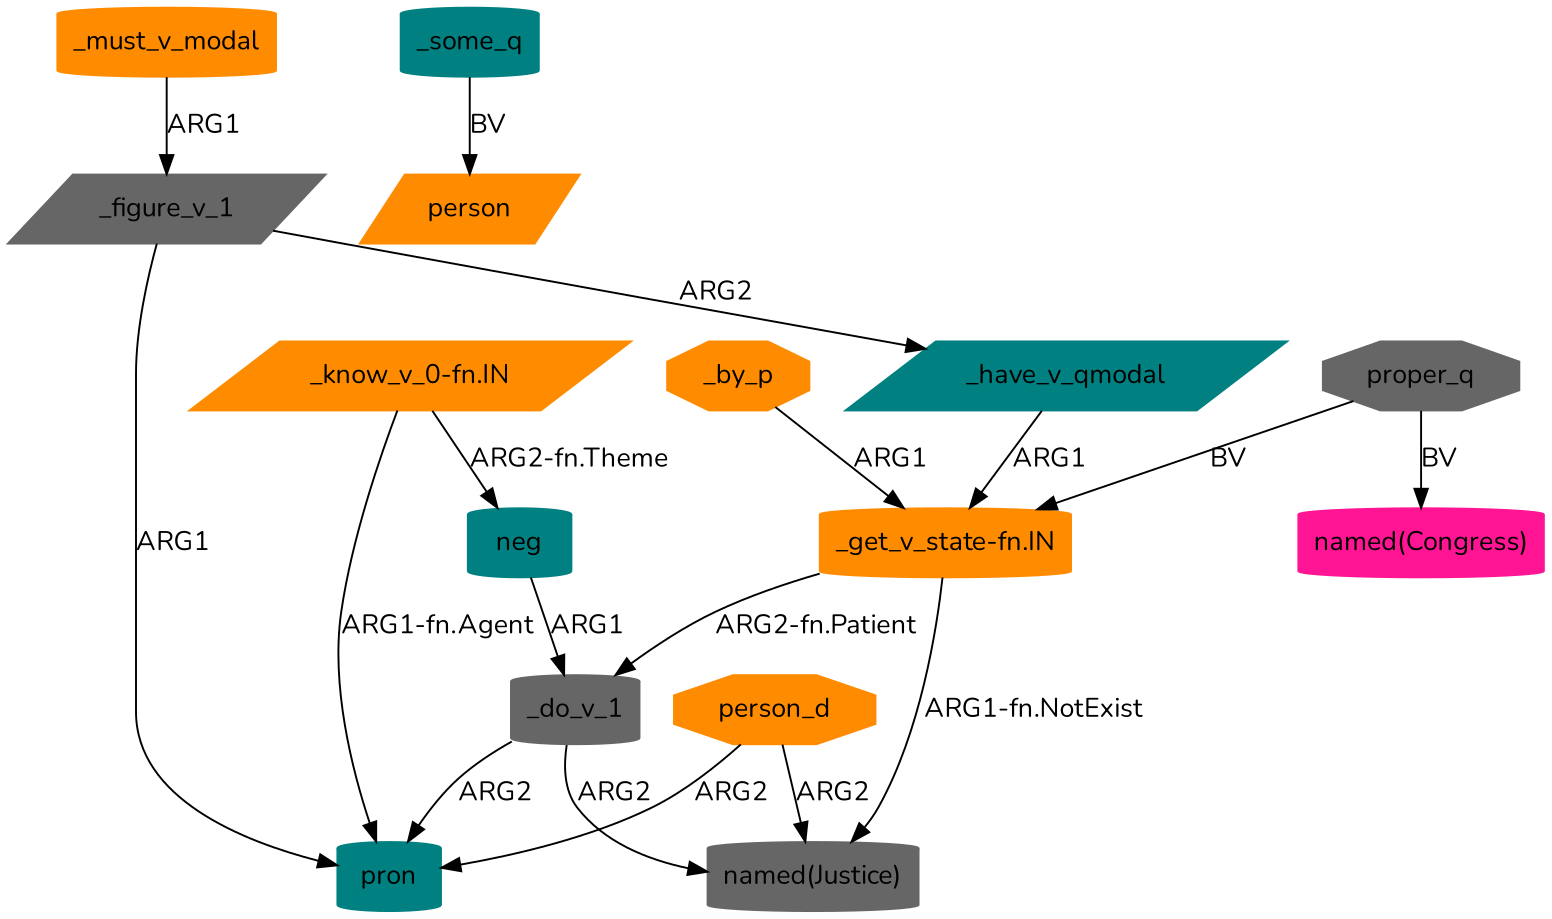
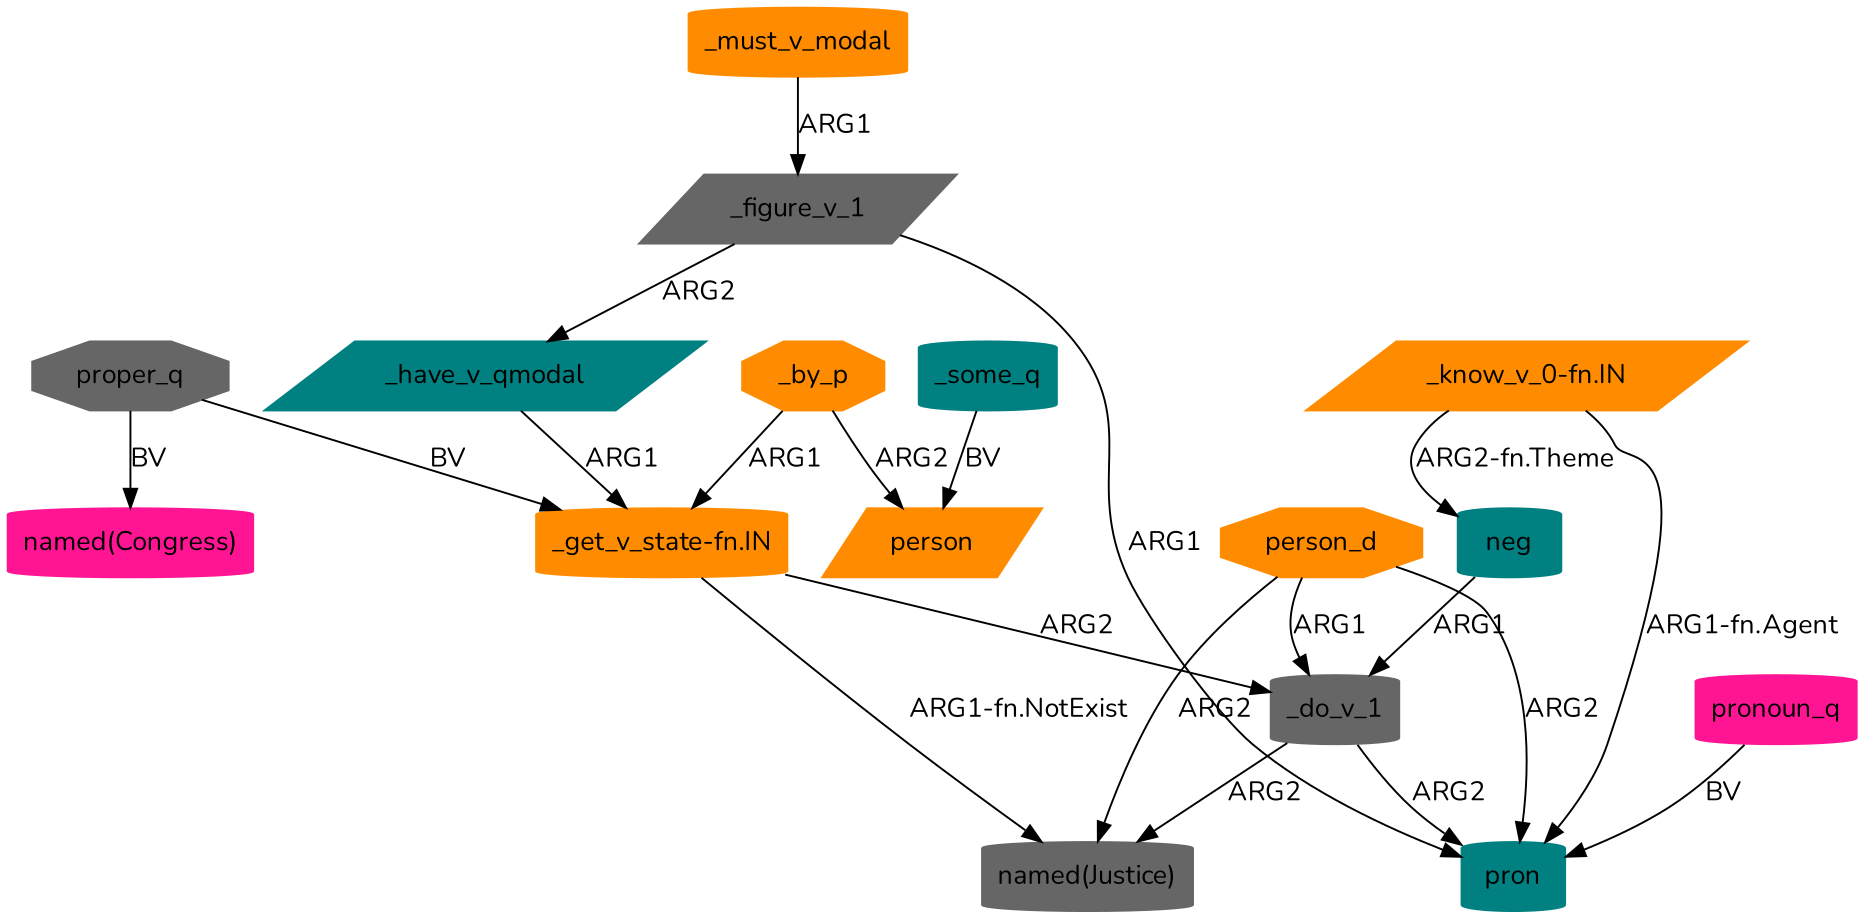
none -> (860, 453)
none -> (1291, 617)
(817, 626) -> (1077, 626)
none -> (1776, 710)
